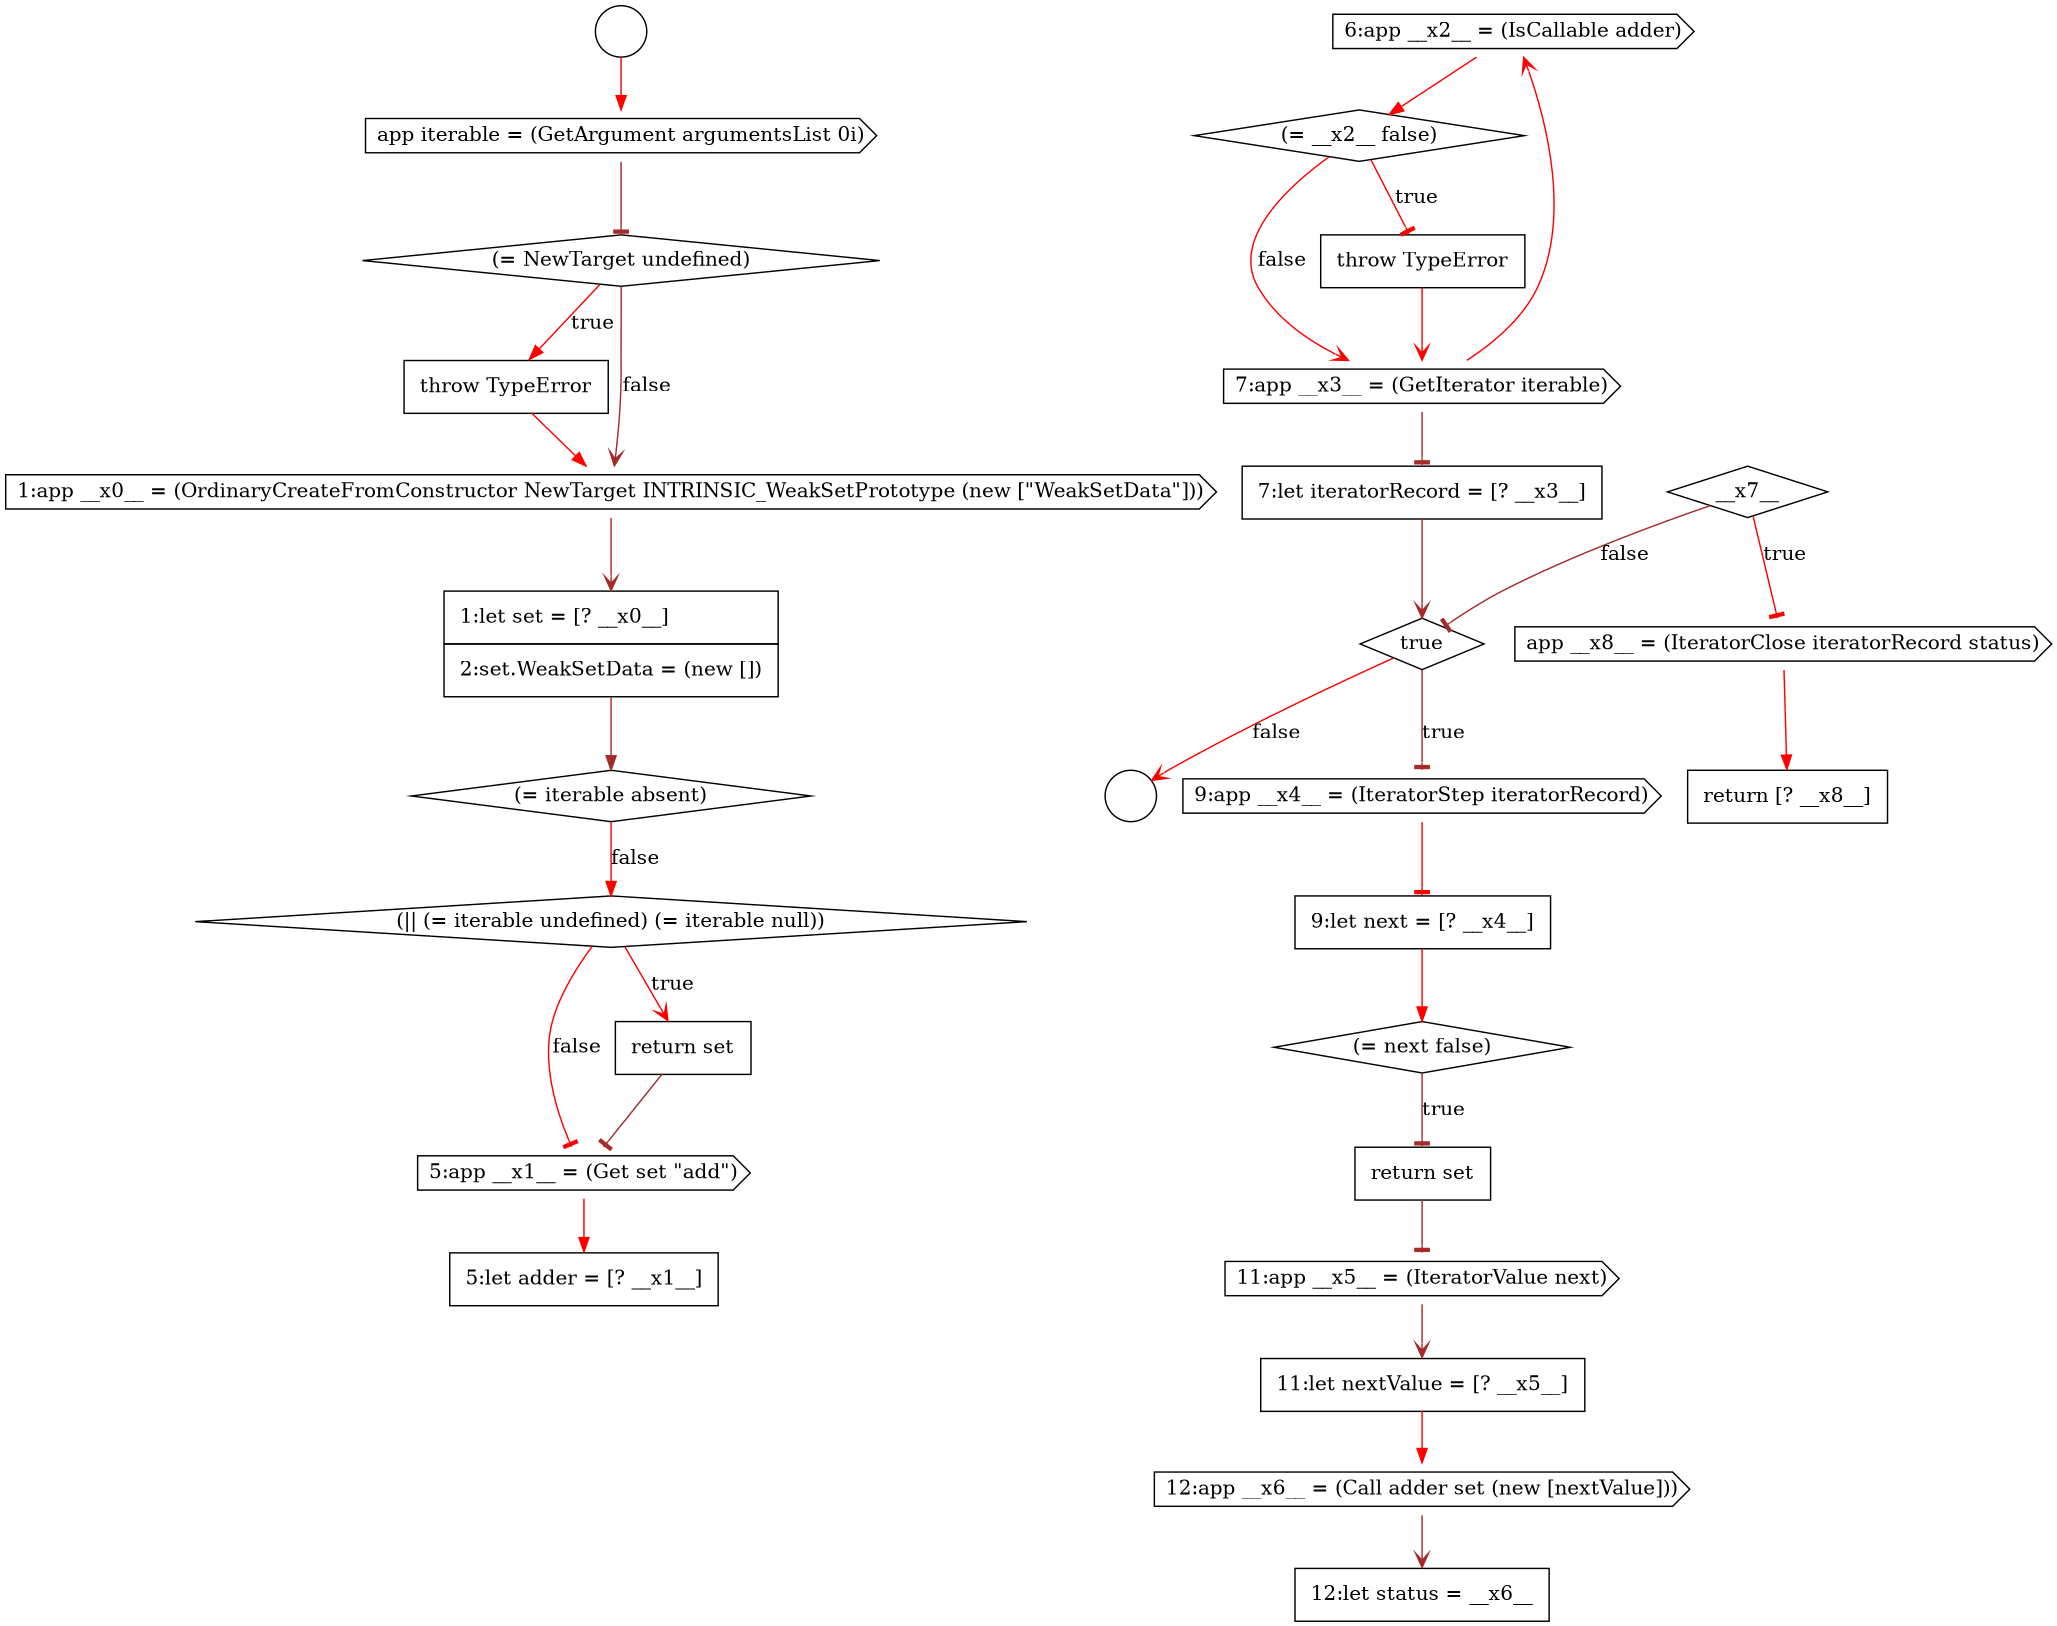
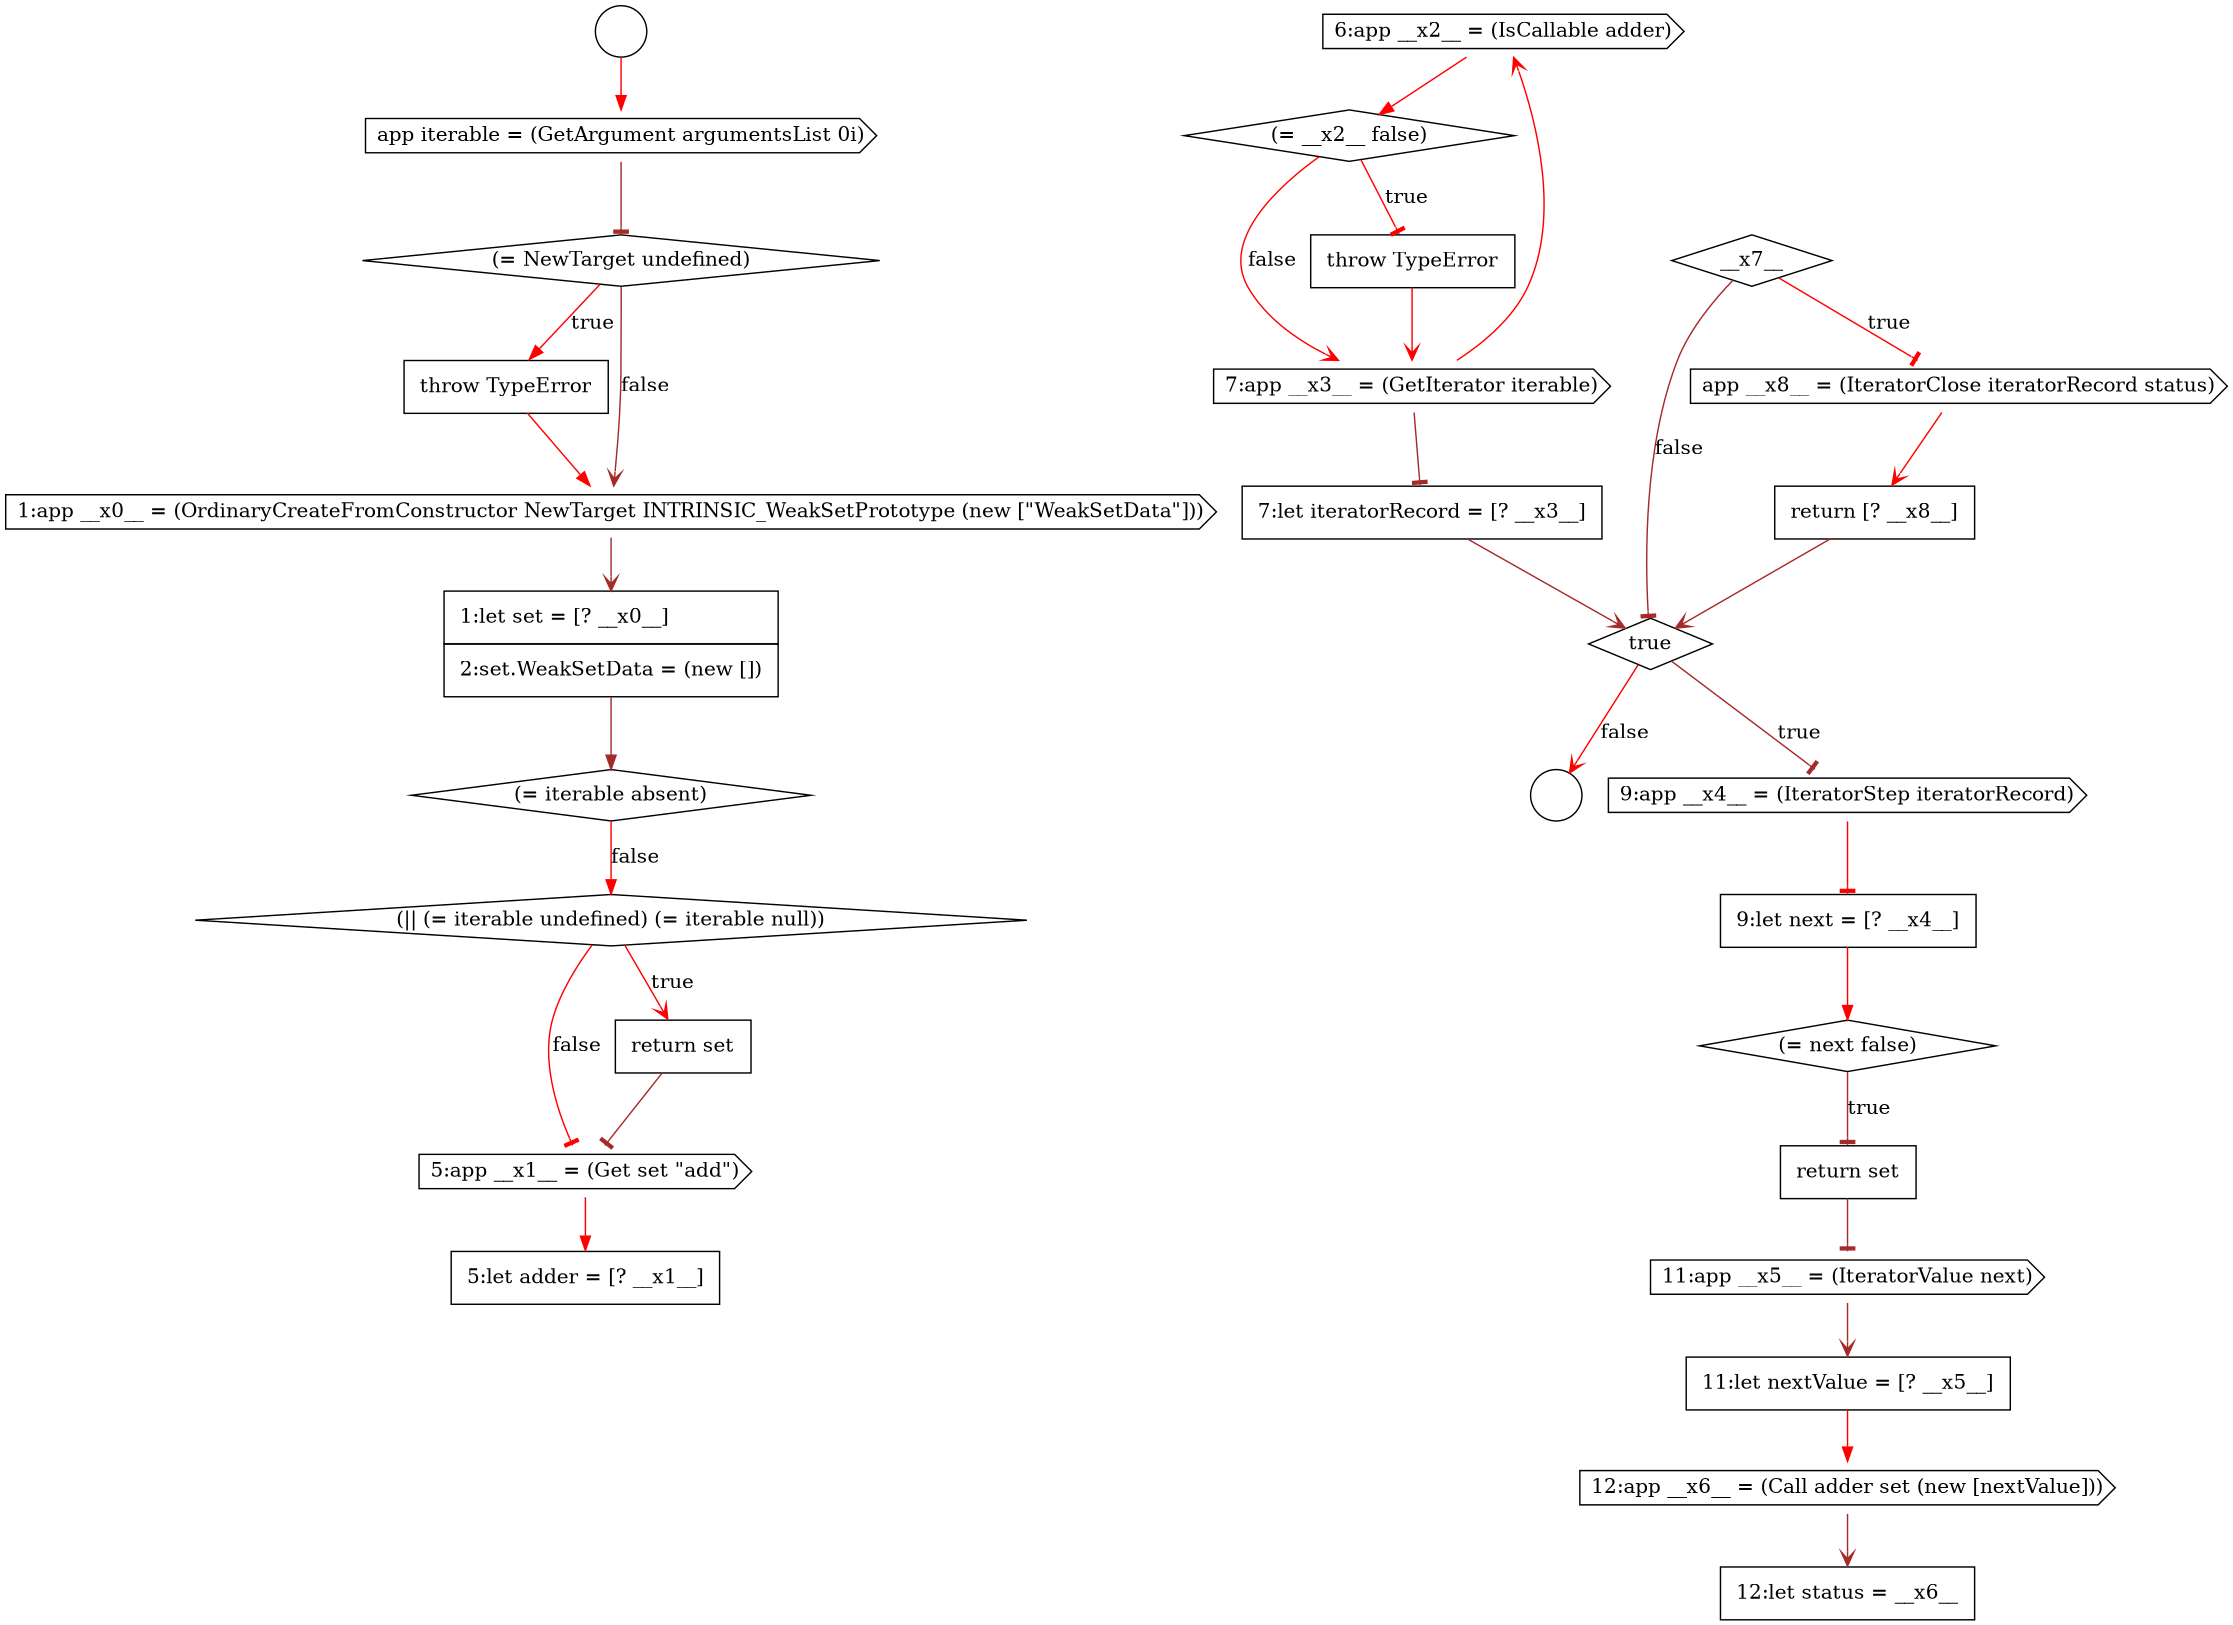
none -> (1759, 580)
(1785, 712) -> (1921, 443)
